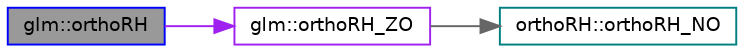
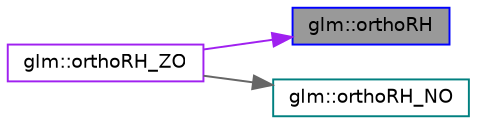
(189, 26) -> (238, 45)
(618, 26) -> (371, 98)
